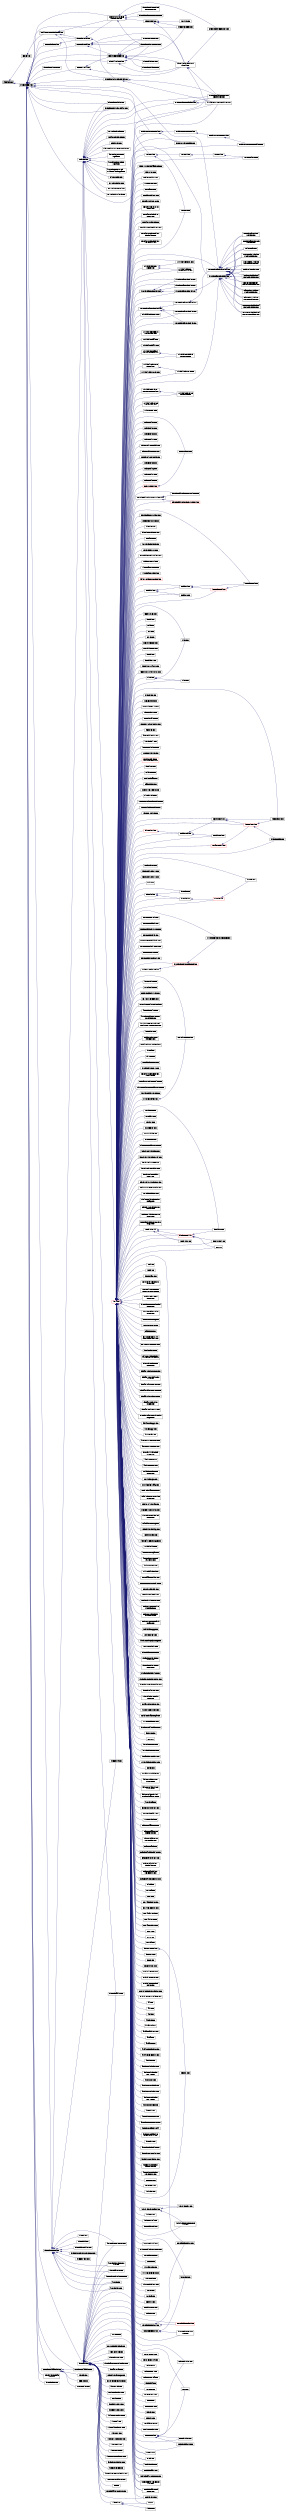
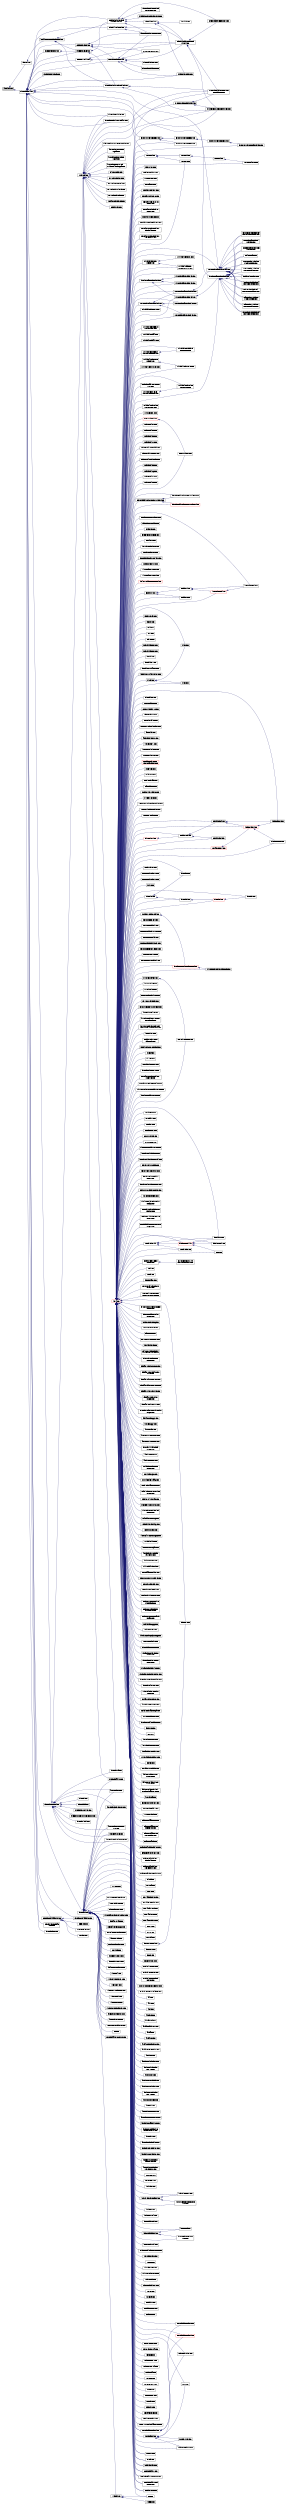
(126, 1323) -> (168, 1262)
(150, 2128) -> (150, 2123)
(116, 2282) -> none
(131, 2333) -> none
(116, 2474) -> none
